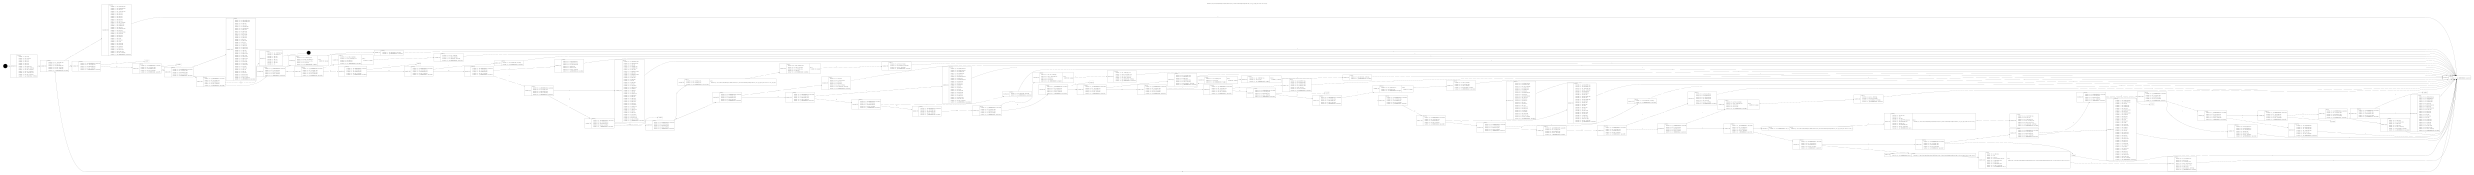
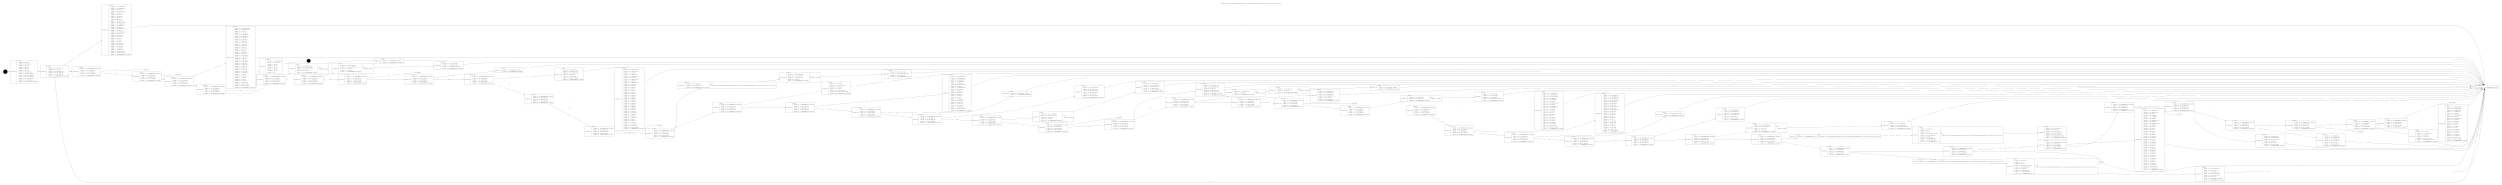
none -> (1089, 92)
